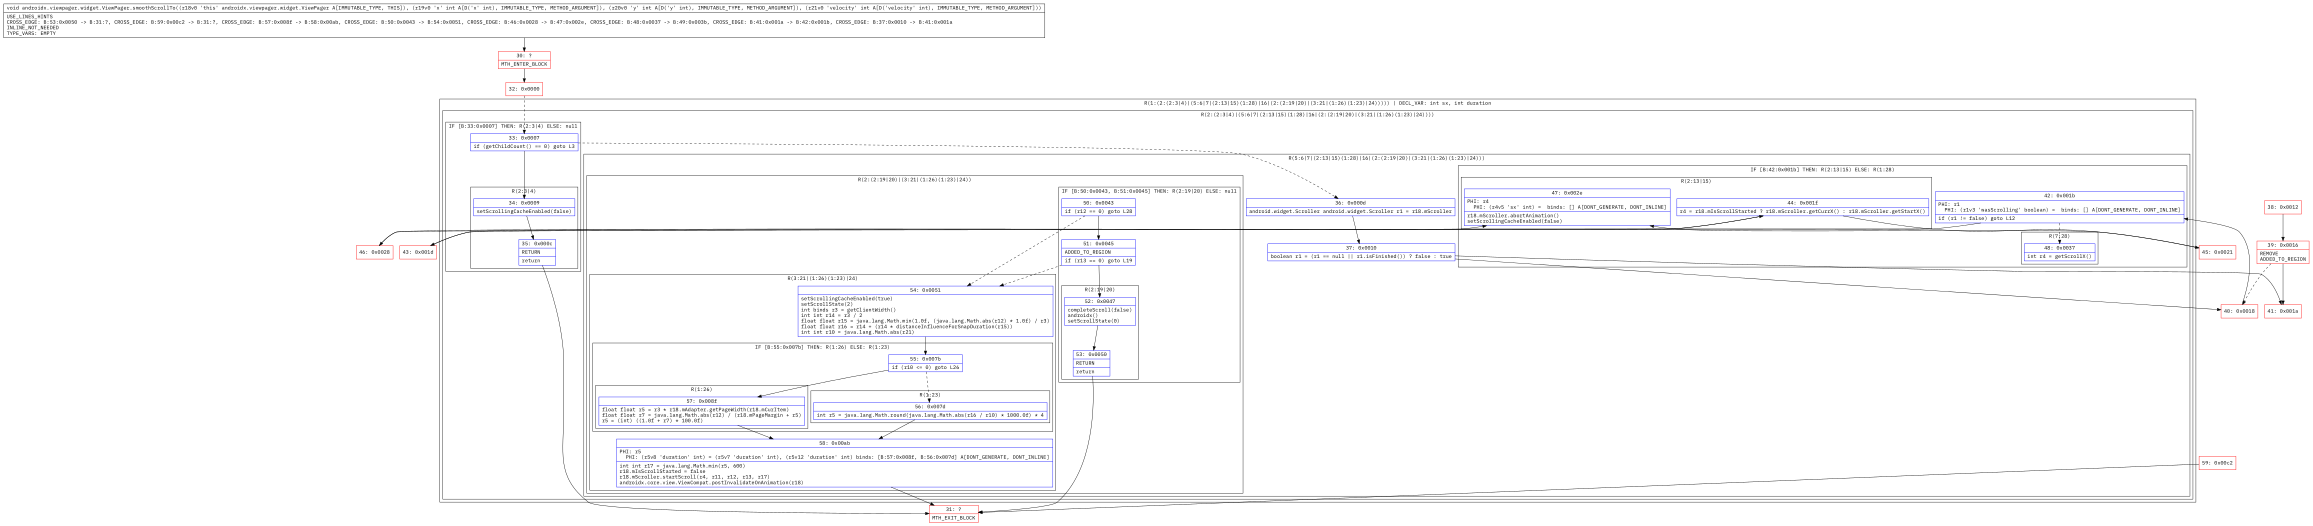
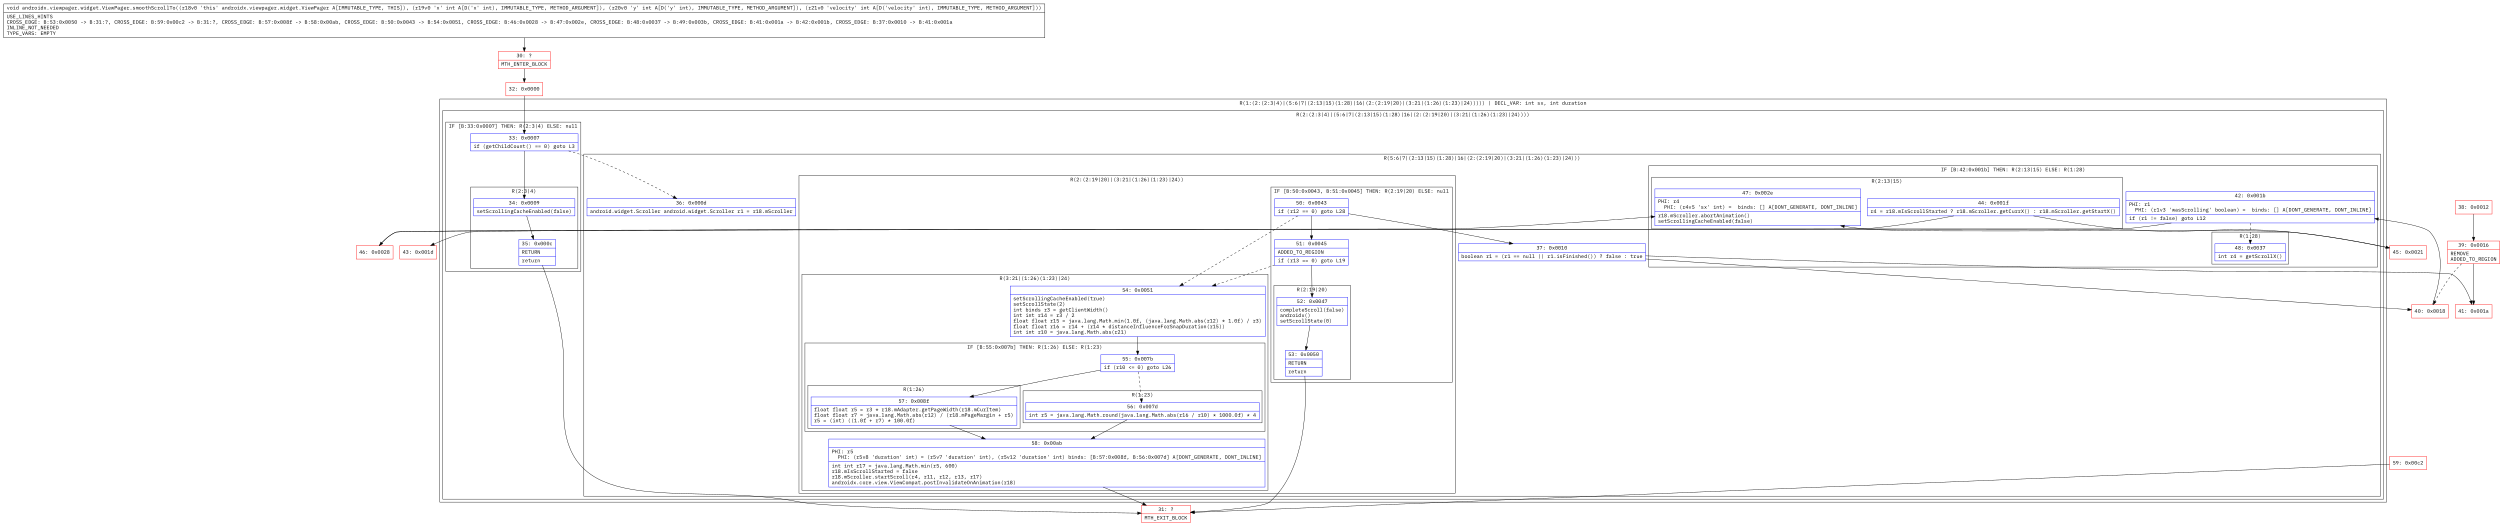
(524, 113) -> (524, 113)
(1355, 227) -> (1421, 226)
(1094, 229) -> none
(2060, 236) -> (2250, 236)
